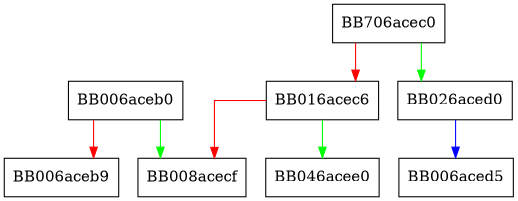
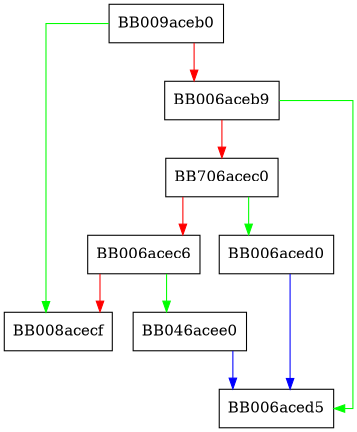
(126, 101) -> (166, 24)
(322, 101) -> (144, 255)
(455, 101) -> (276, 255)
none -> (222, 134)
none -> (353, 222)
none -> (233, 365)
